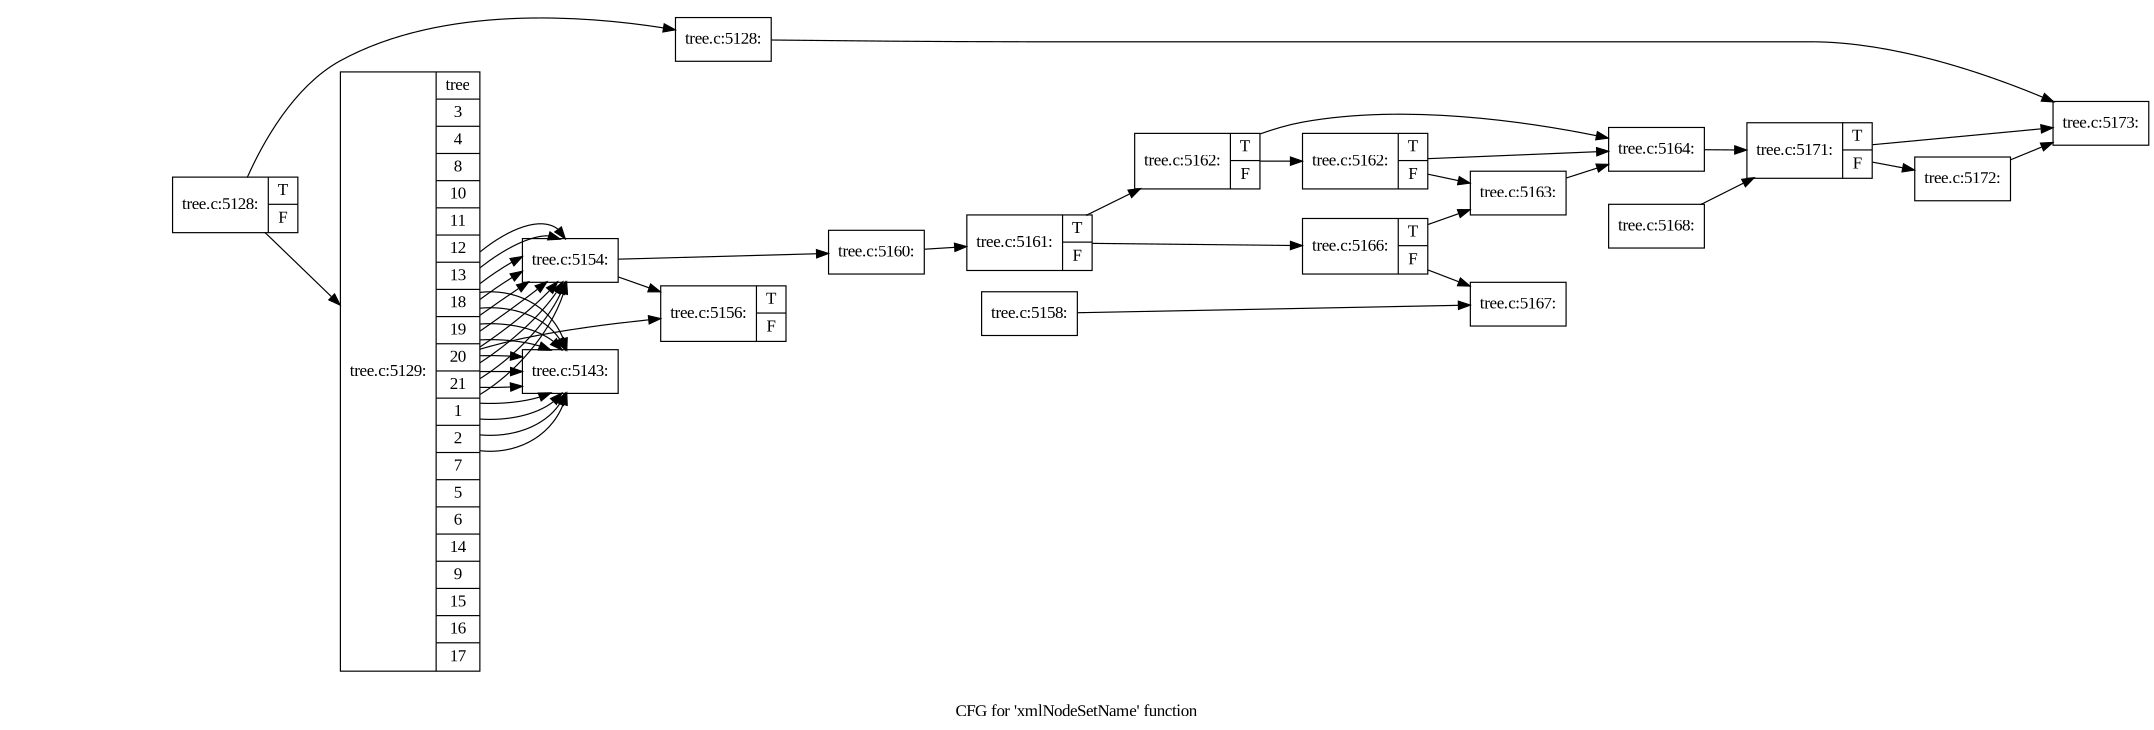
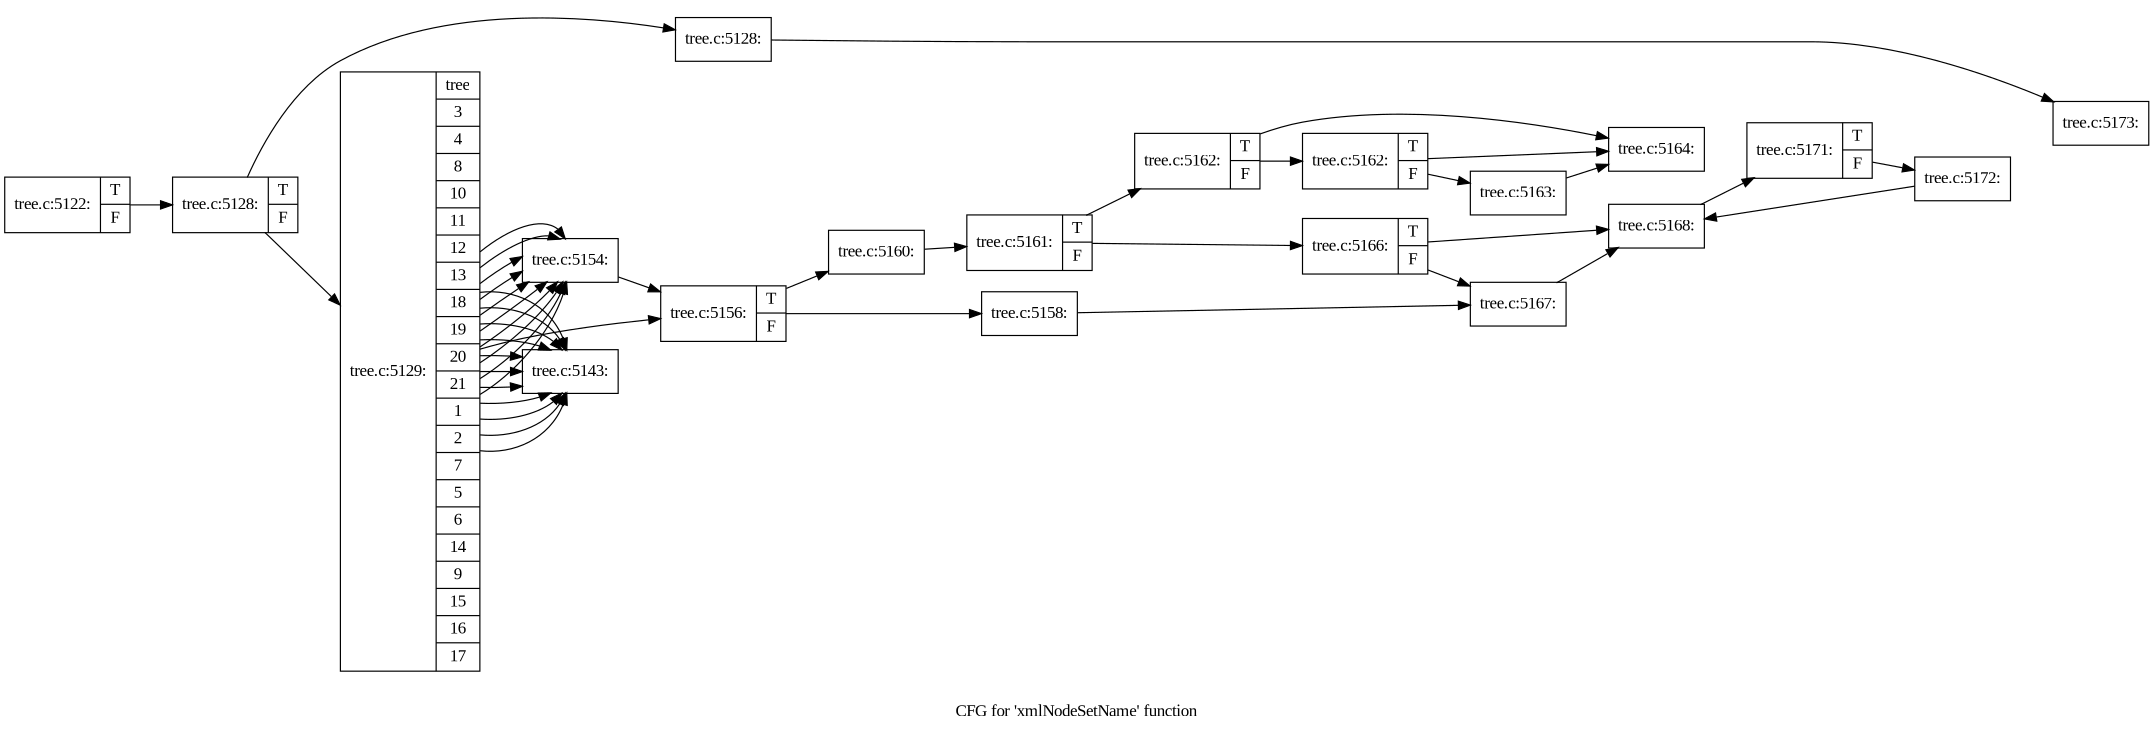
(1957, 137) -> none
(1720, 150) -> none
(2026, 153) -> (1815, 202)
none -> (67, 205)
(1443, 219) -> (1512, 236)
(717, 256) -> (802, 282)
none -> (1582, 268)
none -> (878, 314)
